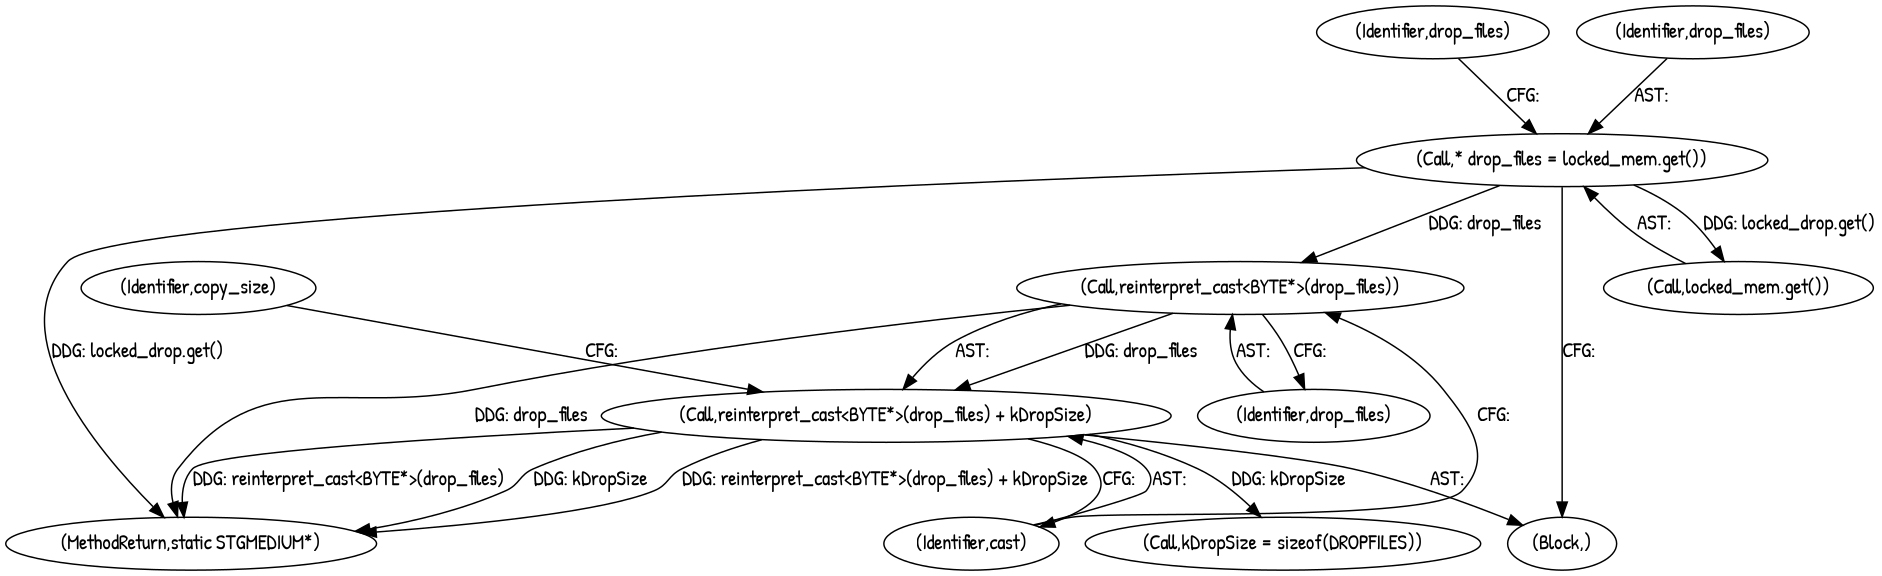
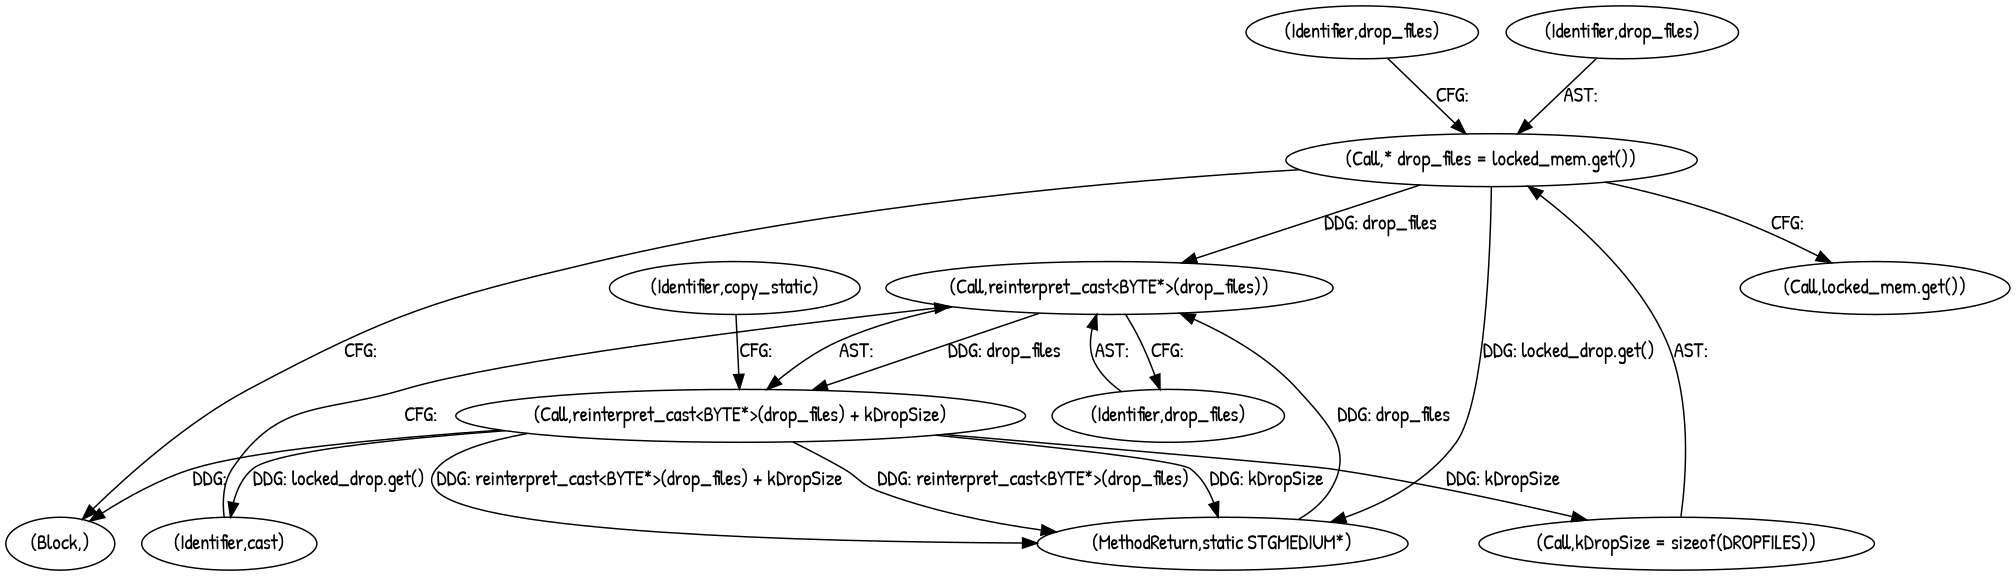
(1790, 224) -> (1790, 224)
(1637, 235) -> (1663, 334)
(199, 288) -> (735, 288)
(572, 372) -> (1309, 402)
(1121, 480) -> (340, 480)
(1450, 480) -> (212, 480)
(1137, 495) -> none
